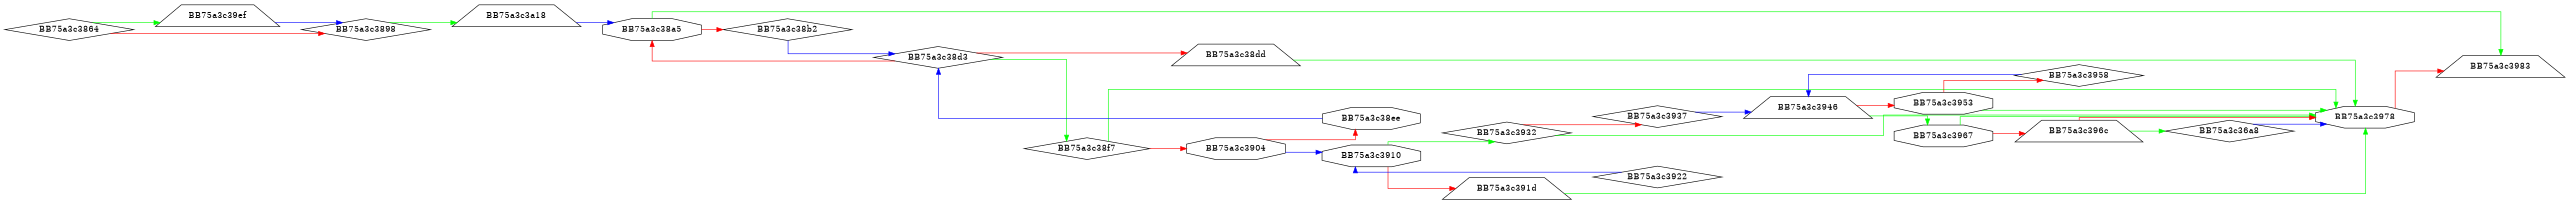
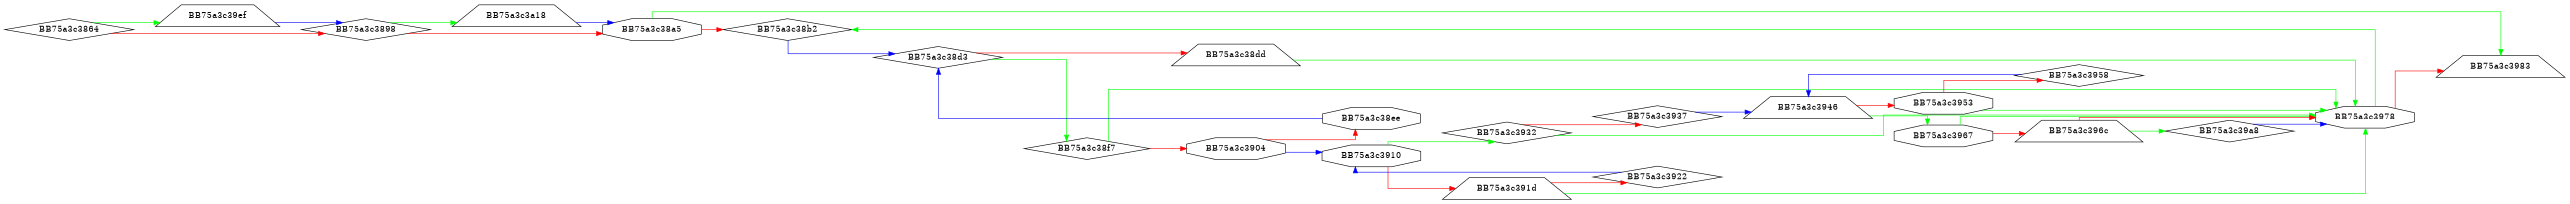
none -> (1655, 30)
(766, 61) -> (502, 34)
(2230, 131) -> (2230, 131)
none -> (1586, 183)
